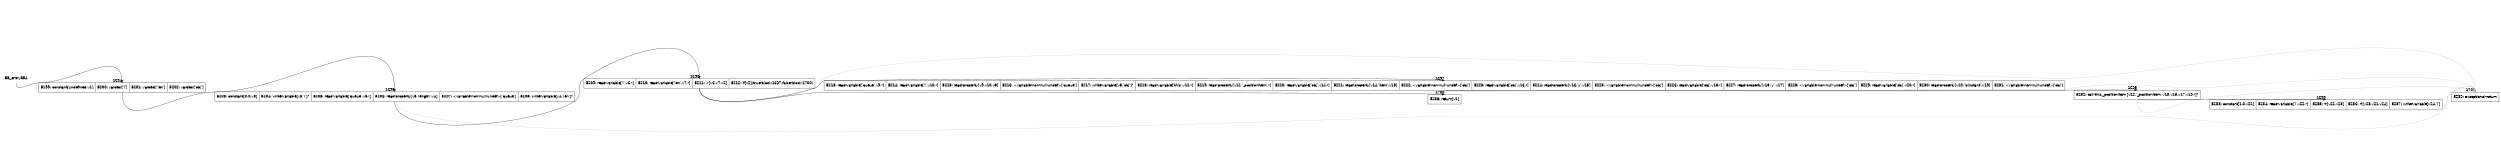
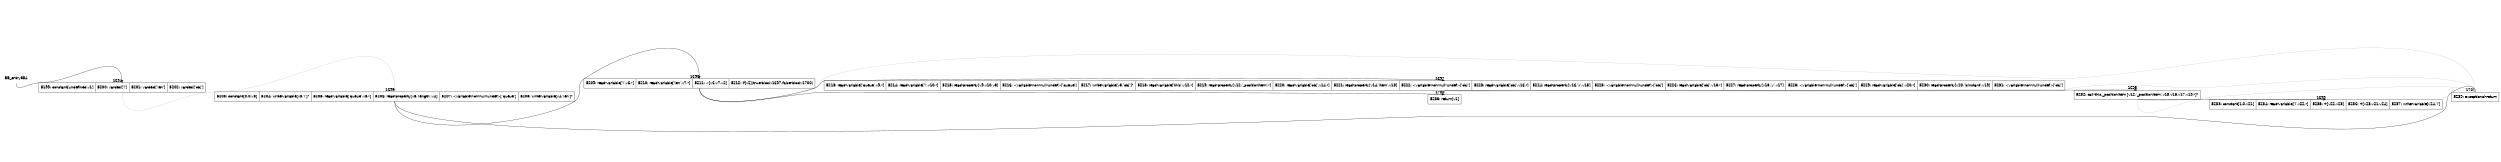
(263, 84) -> (263, 84)
(1442, 116) -> (1442, 116)
